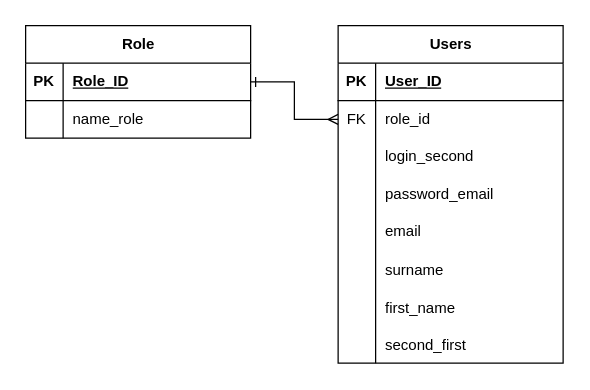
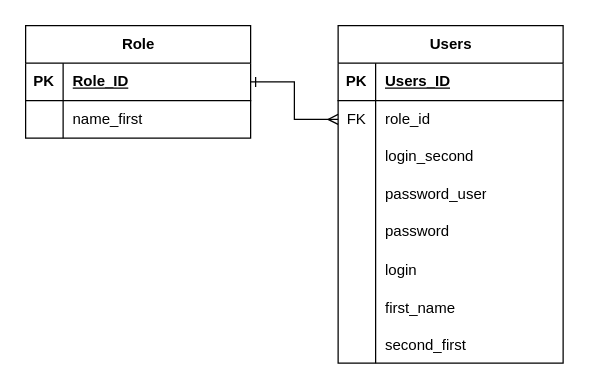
(415, 82) -> (419, 82)
(109, 119) -> (113, 119)
(441, 194) -> (440, 194)
(403, 232) -> (419, 232)
(414, 270) -> (402, 270)
